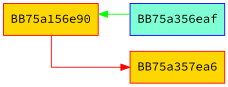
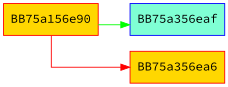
(119, 14) -> (110, 25)
(177, 67) -> (177, 67)
